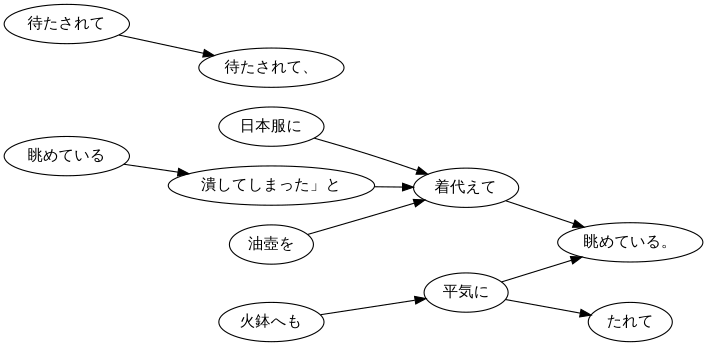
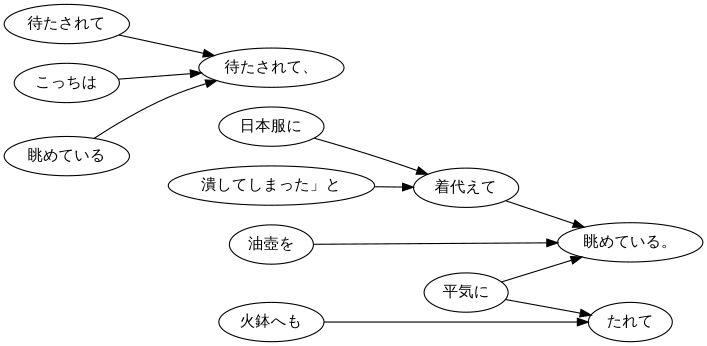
none -> (67, 83)
(151, 168) -> (148, 107)
(361, 219) -> (430, 244)
(368, 307) -> (451, 322)
